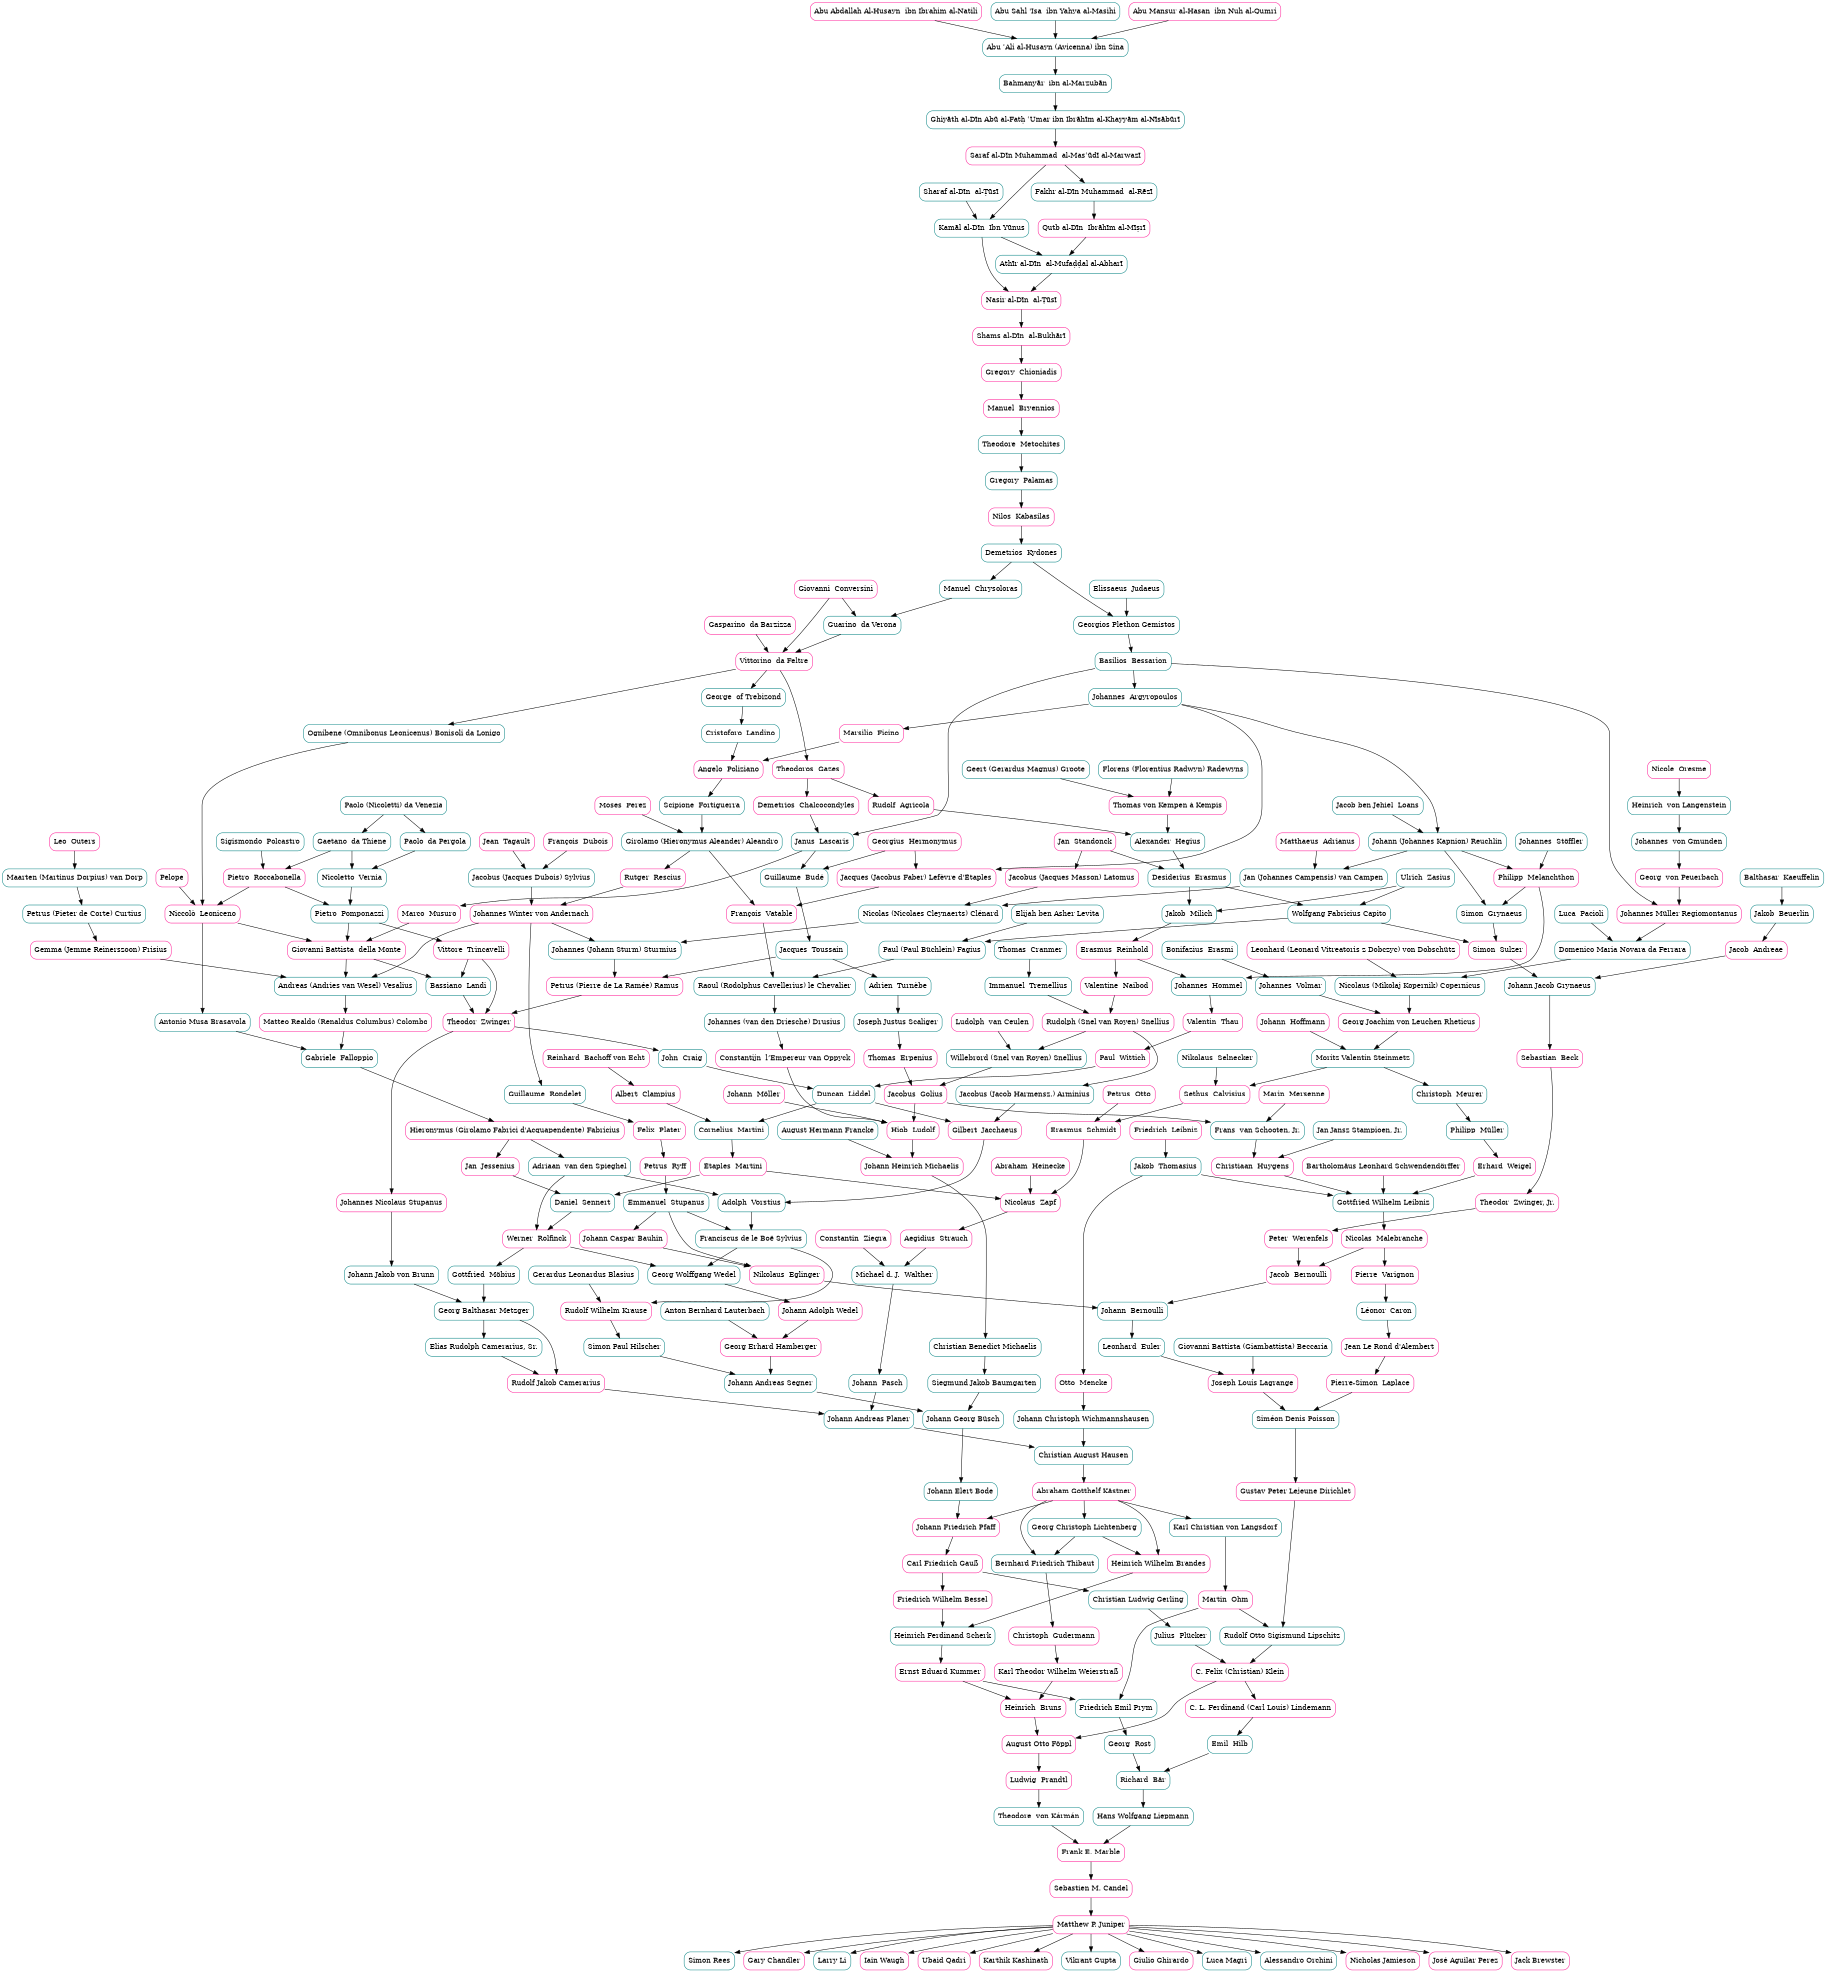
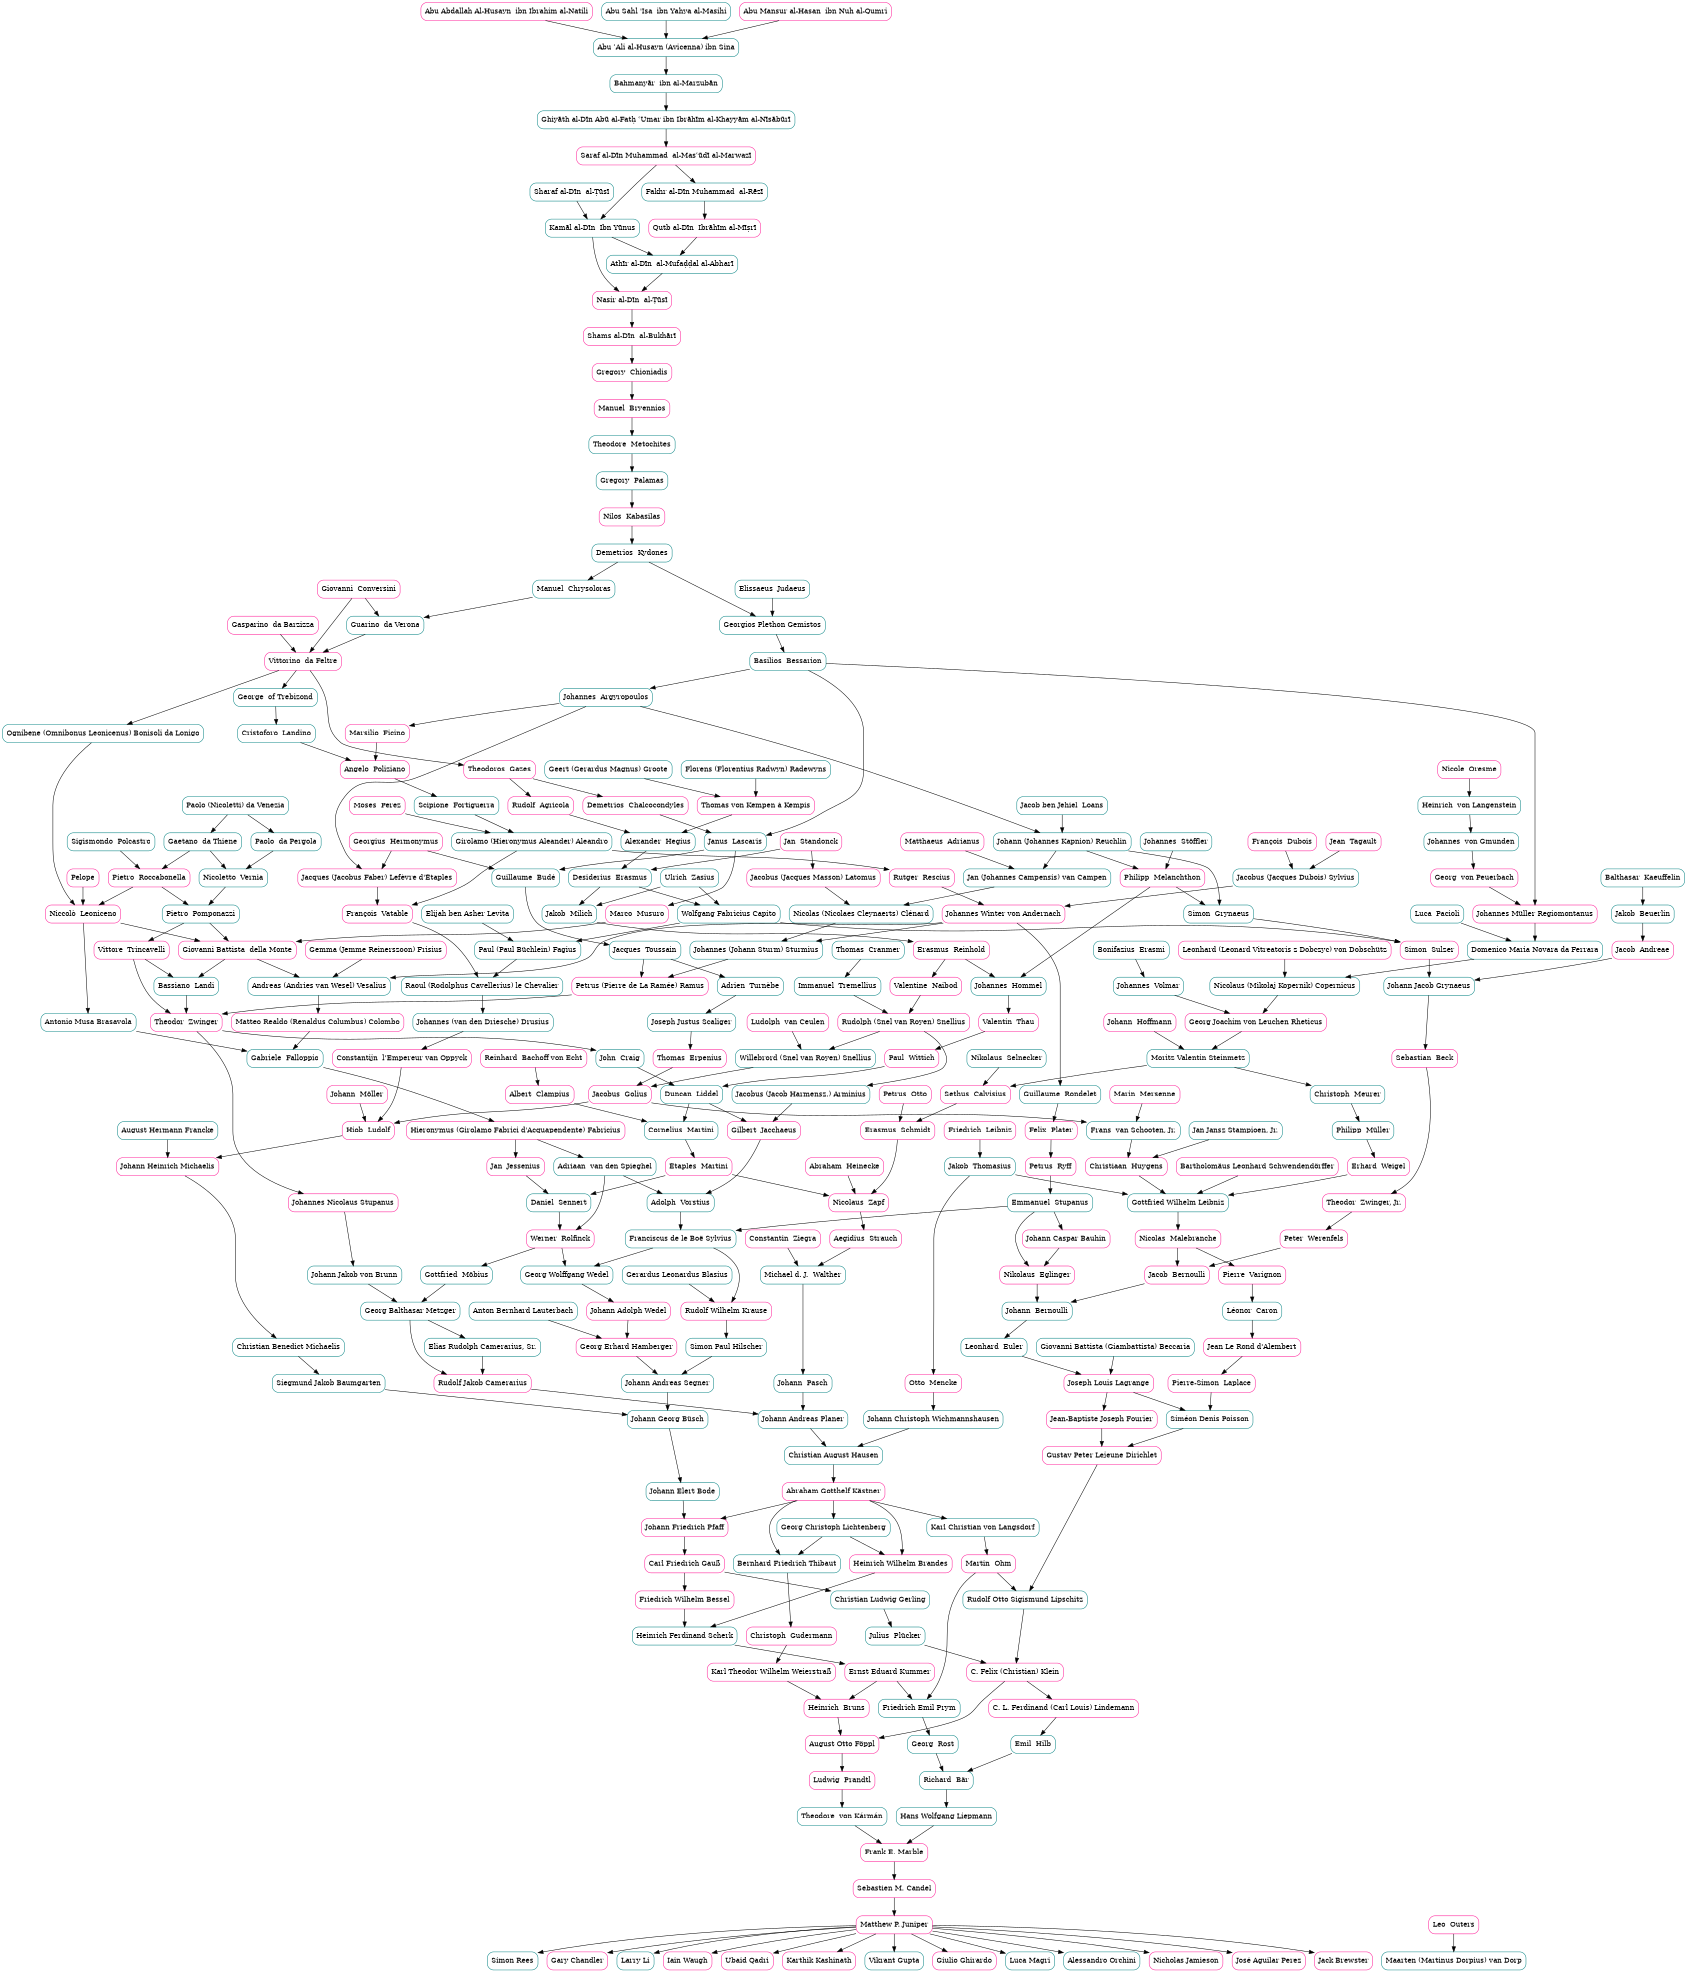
(84, 914) -> none
none -> (1102, 1419)
